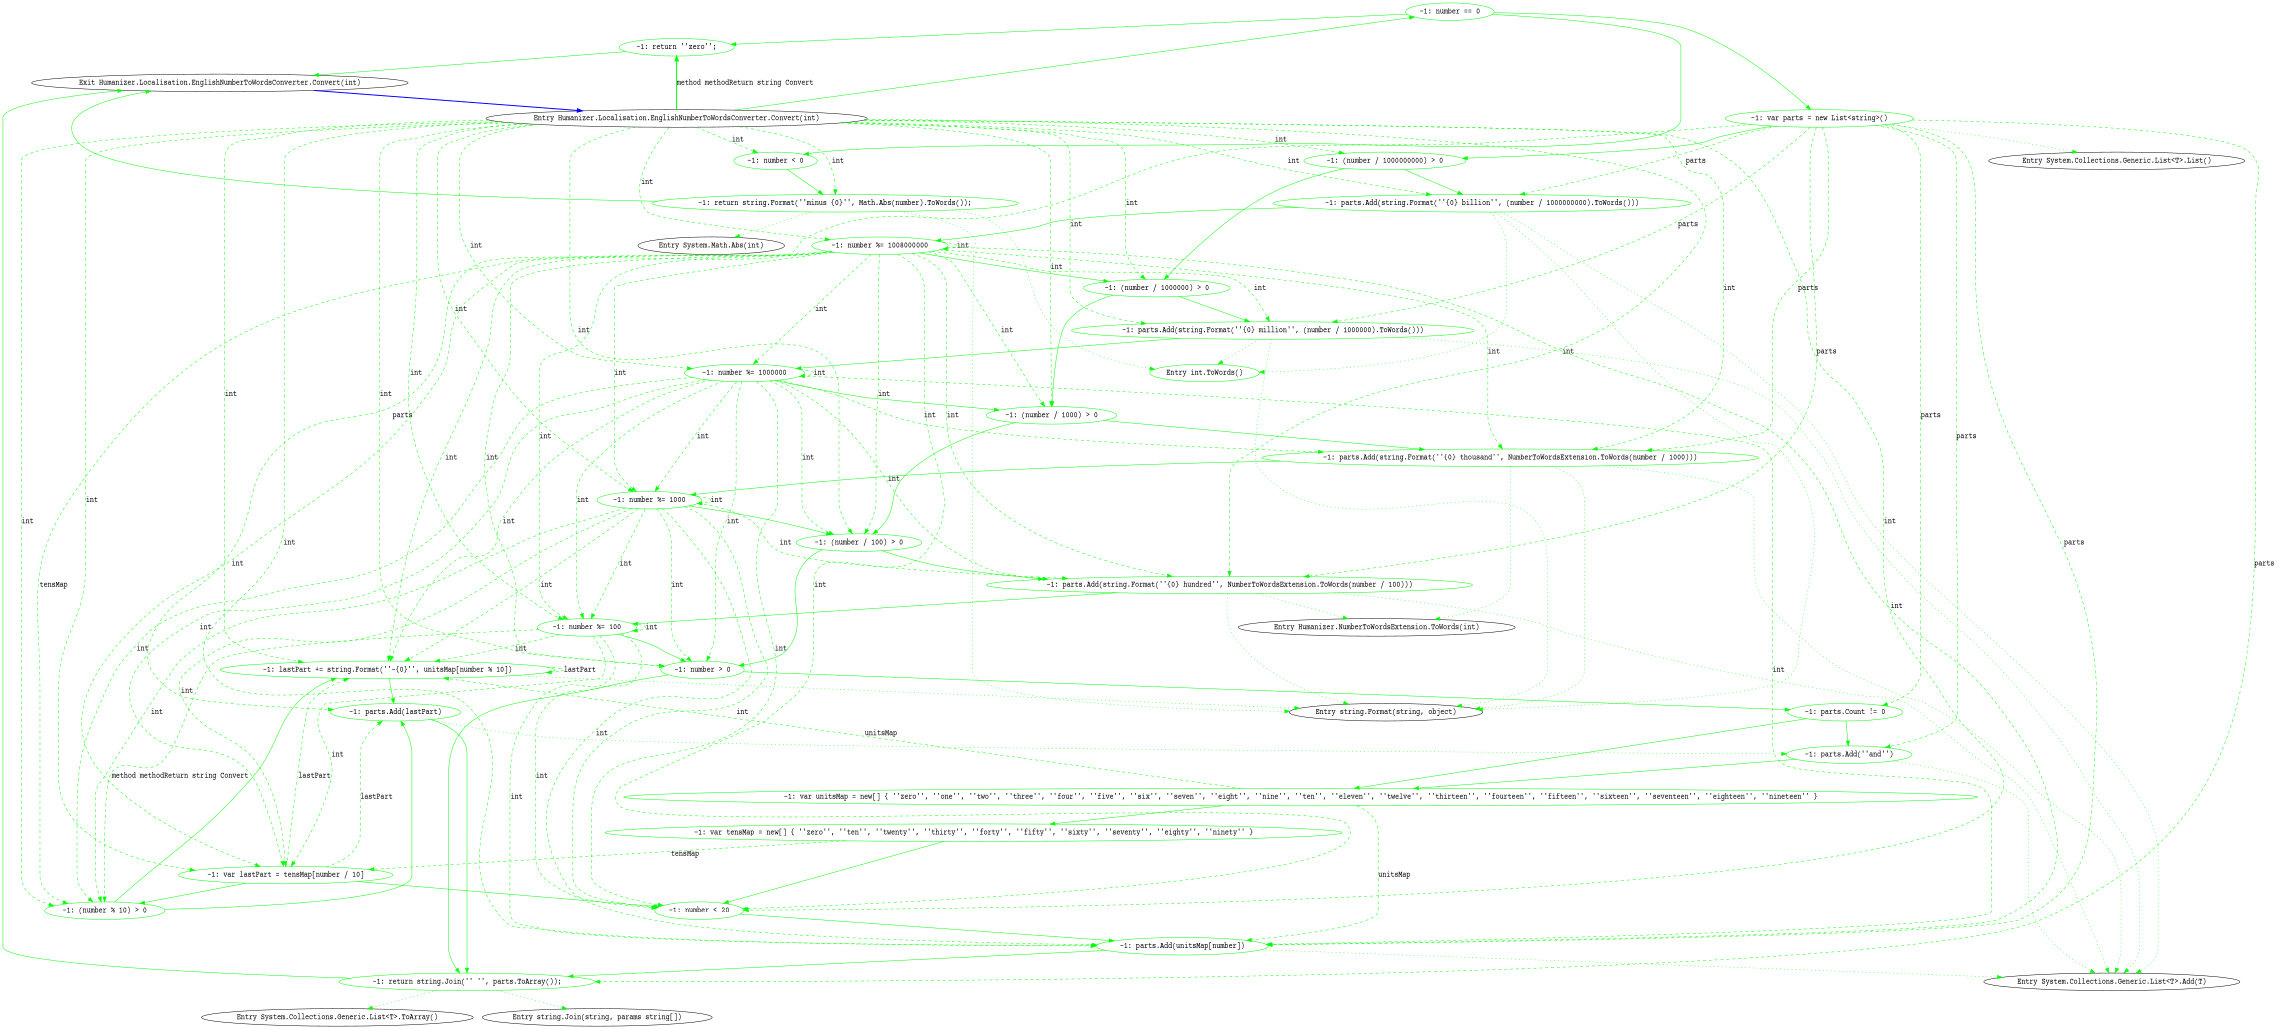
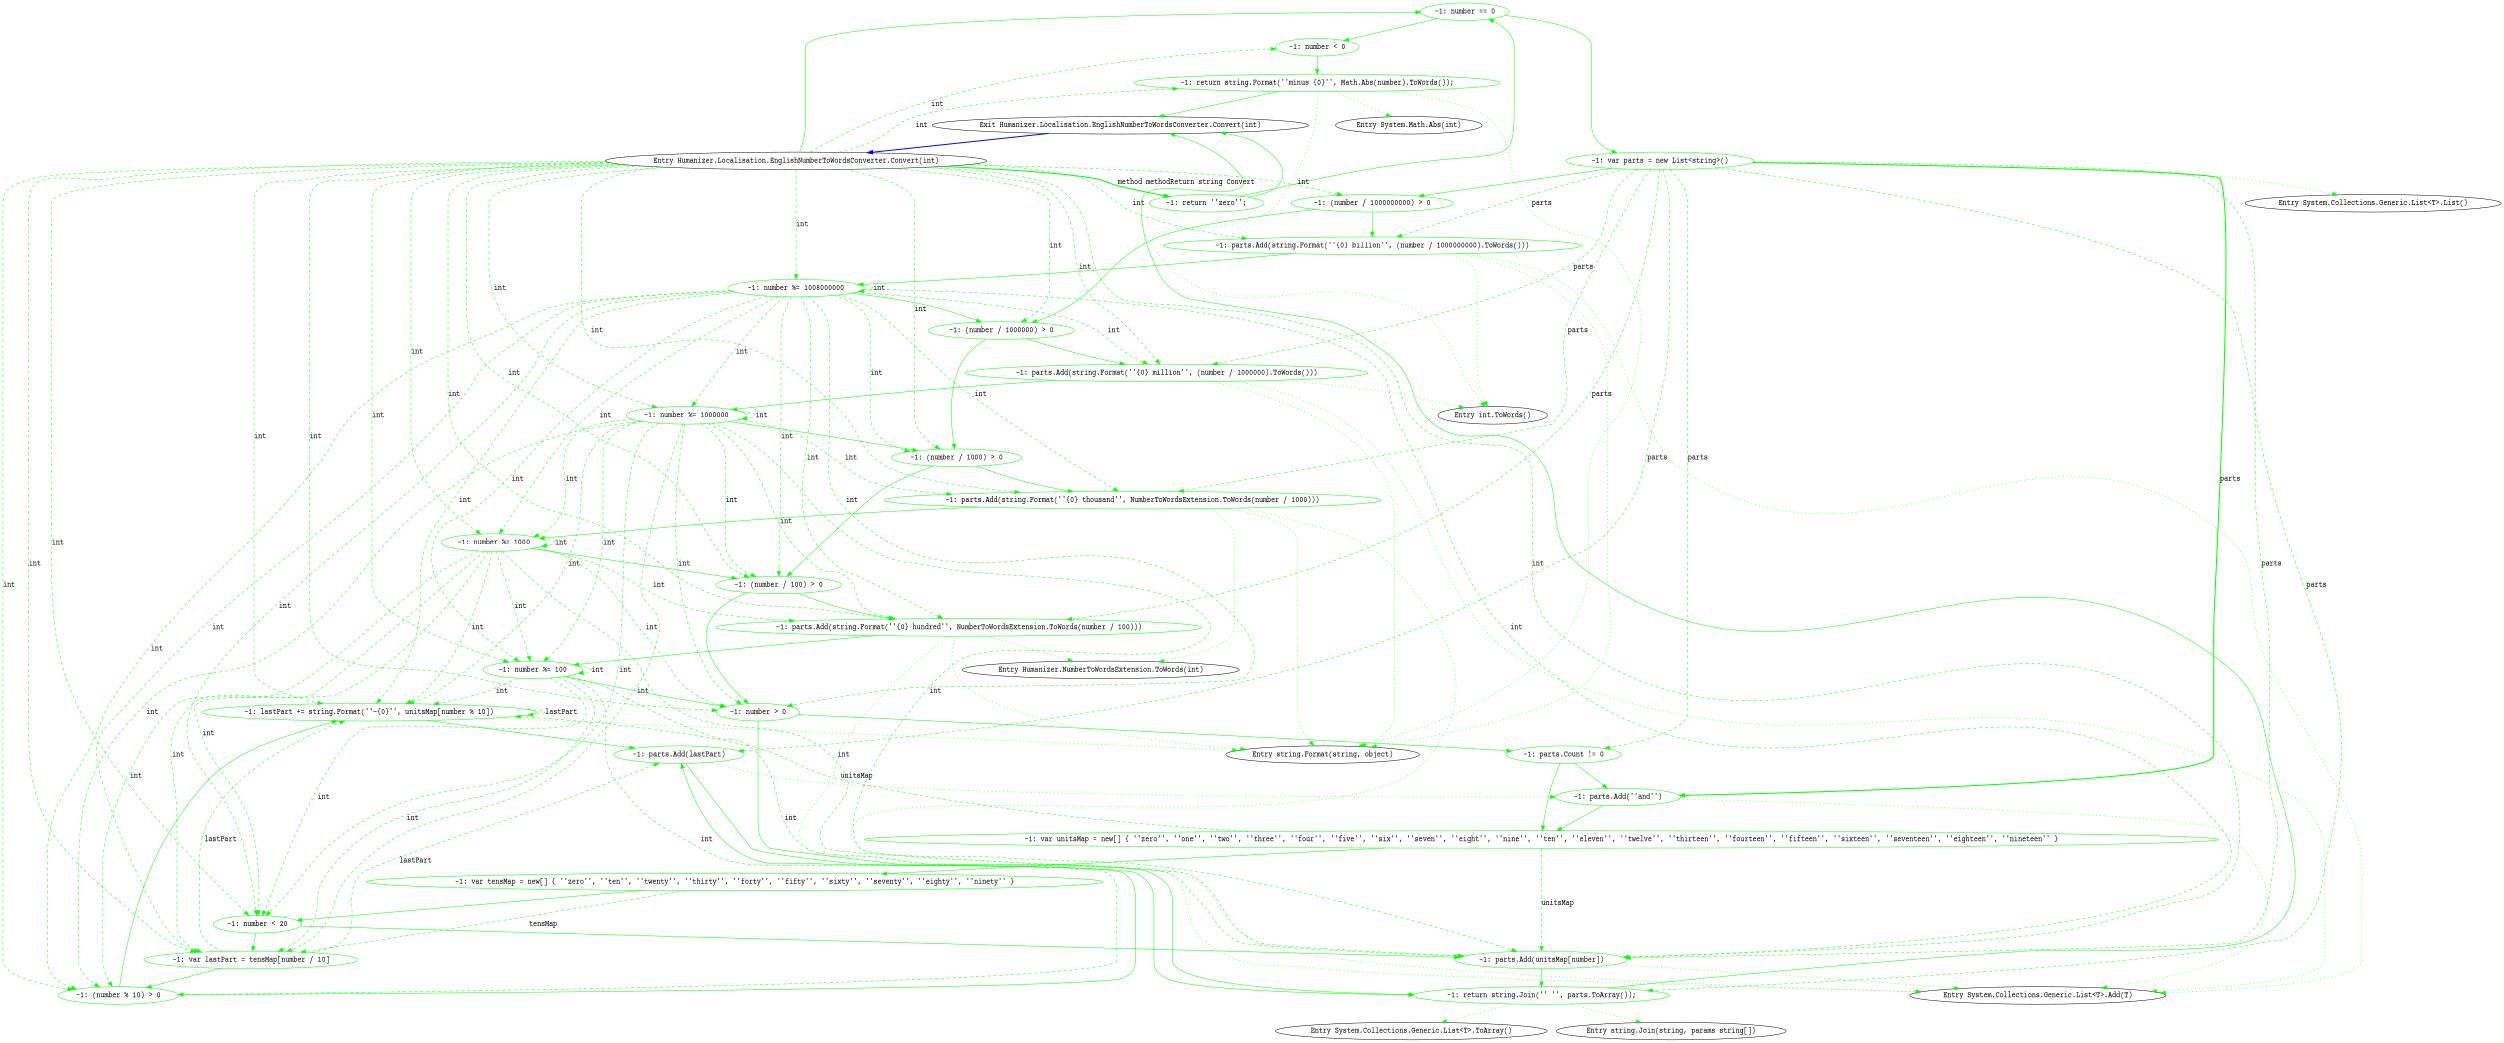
(1072, 29) -> (1441, 160)
(1205, 373) -> (1493, 415)
(1956, 430) -> (2219, 499)
(54, 585) -> (157, 649)
(180, 776) -> (707, 839)
(506, 894) -> (255, 940)
